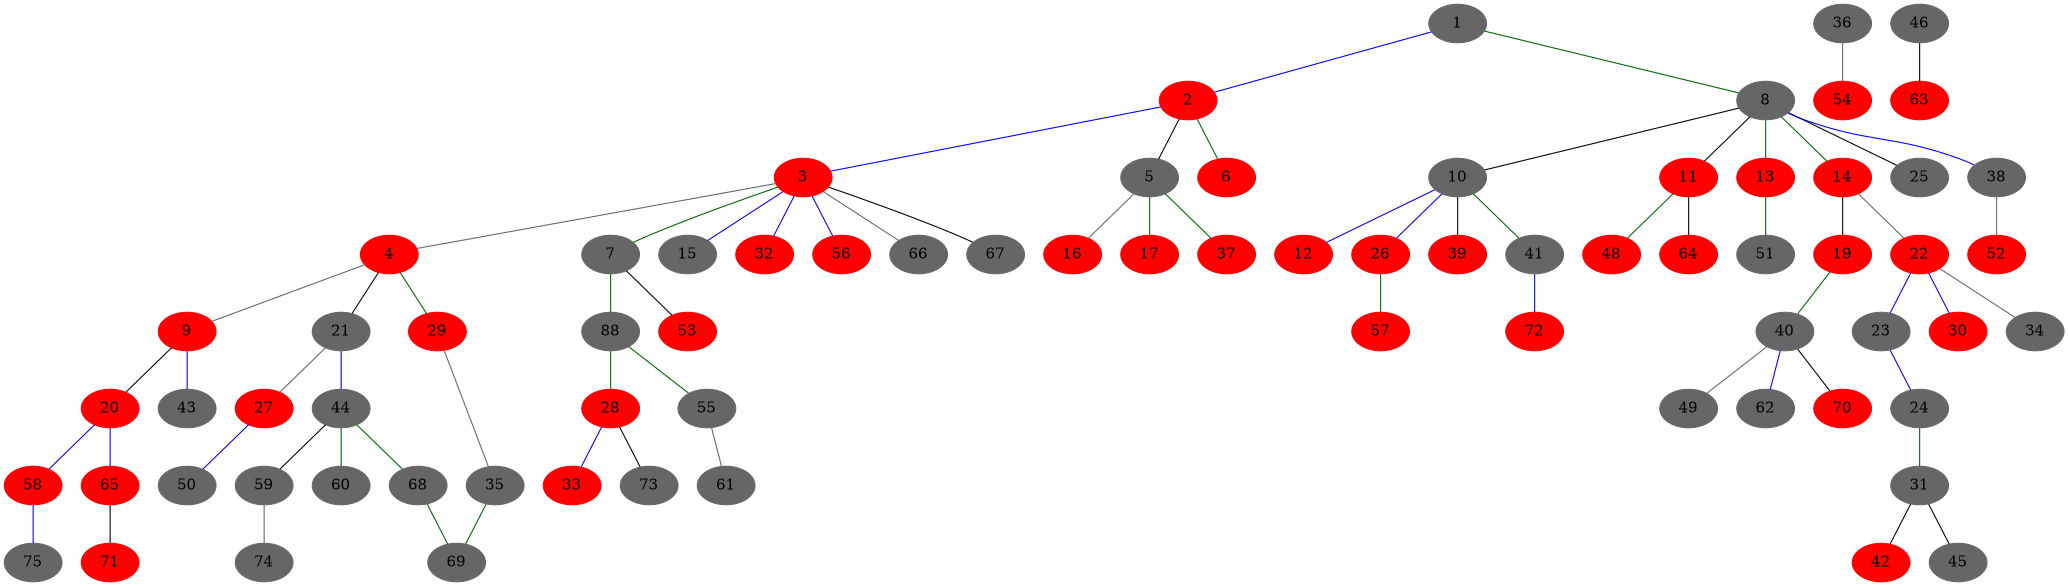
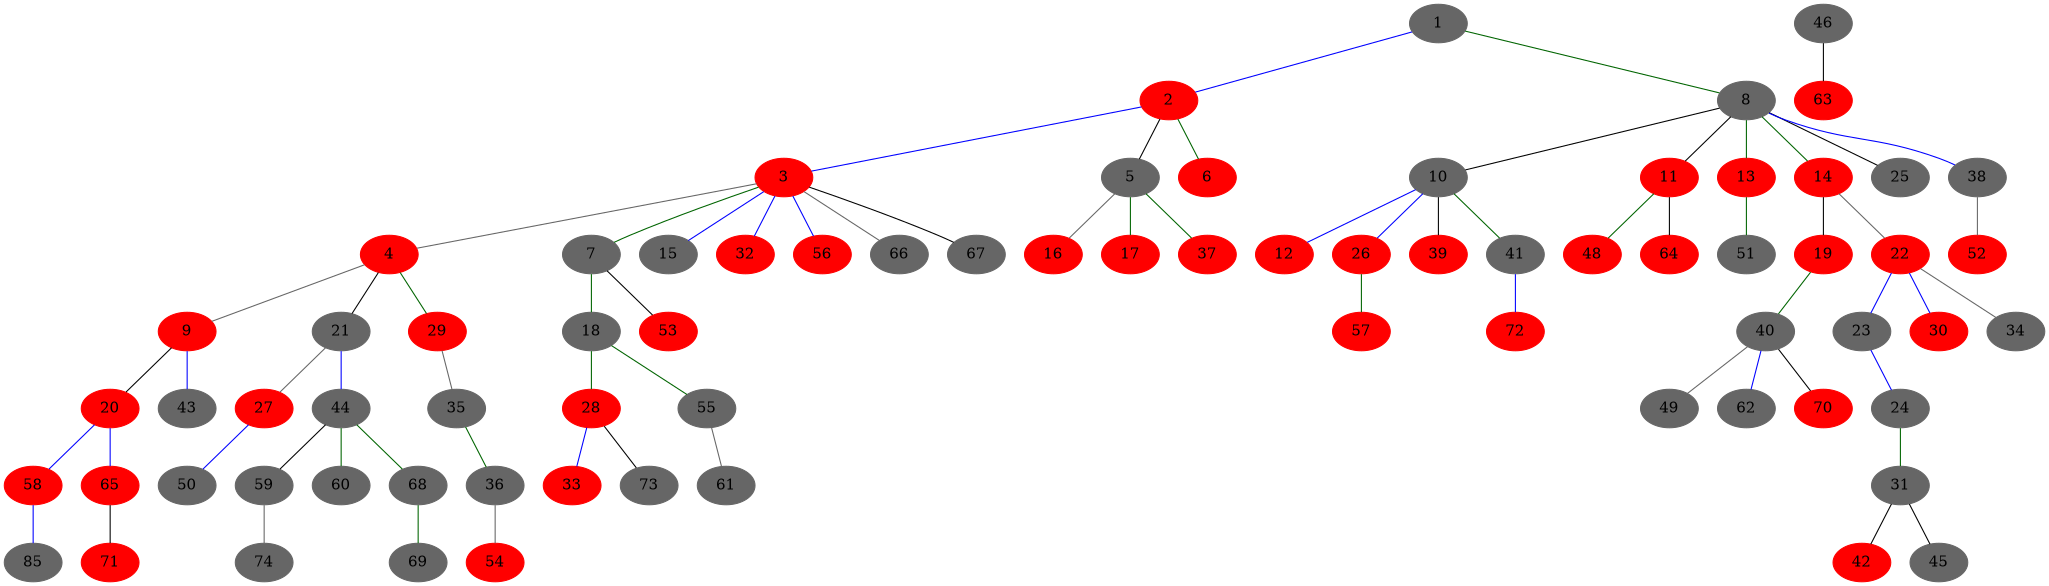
(611, 332) -> (591, 332)
(476, 524) -> (476, 447)
(33, 563) -> (33, 563)
